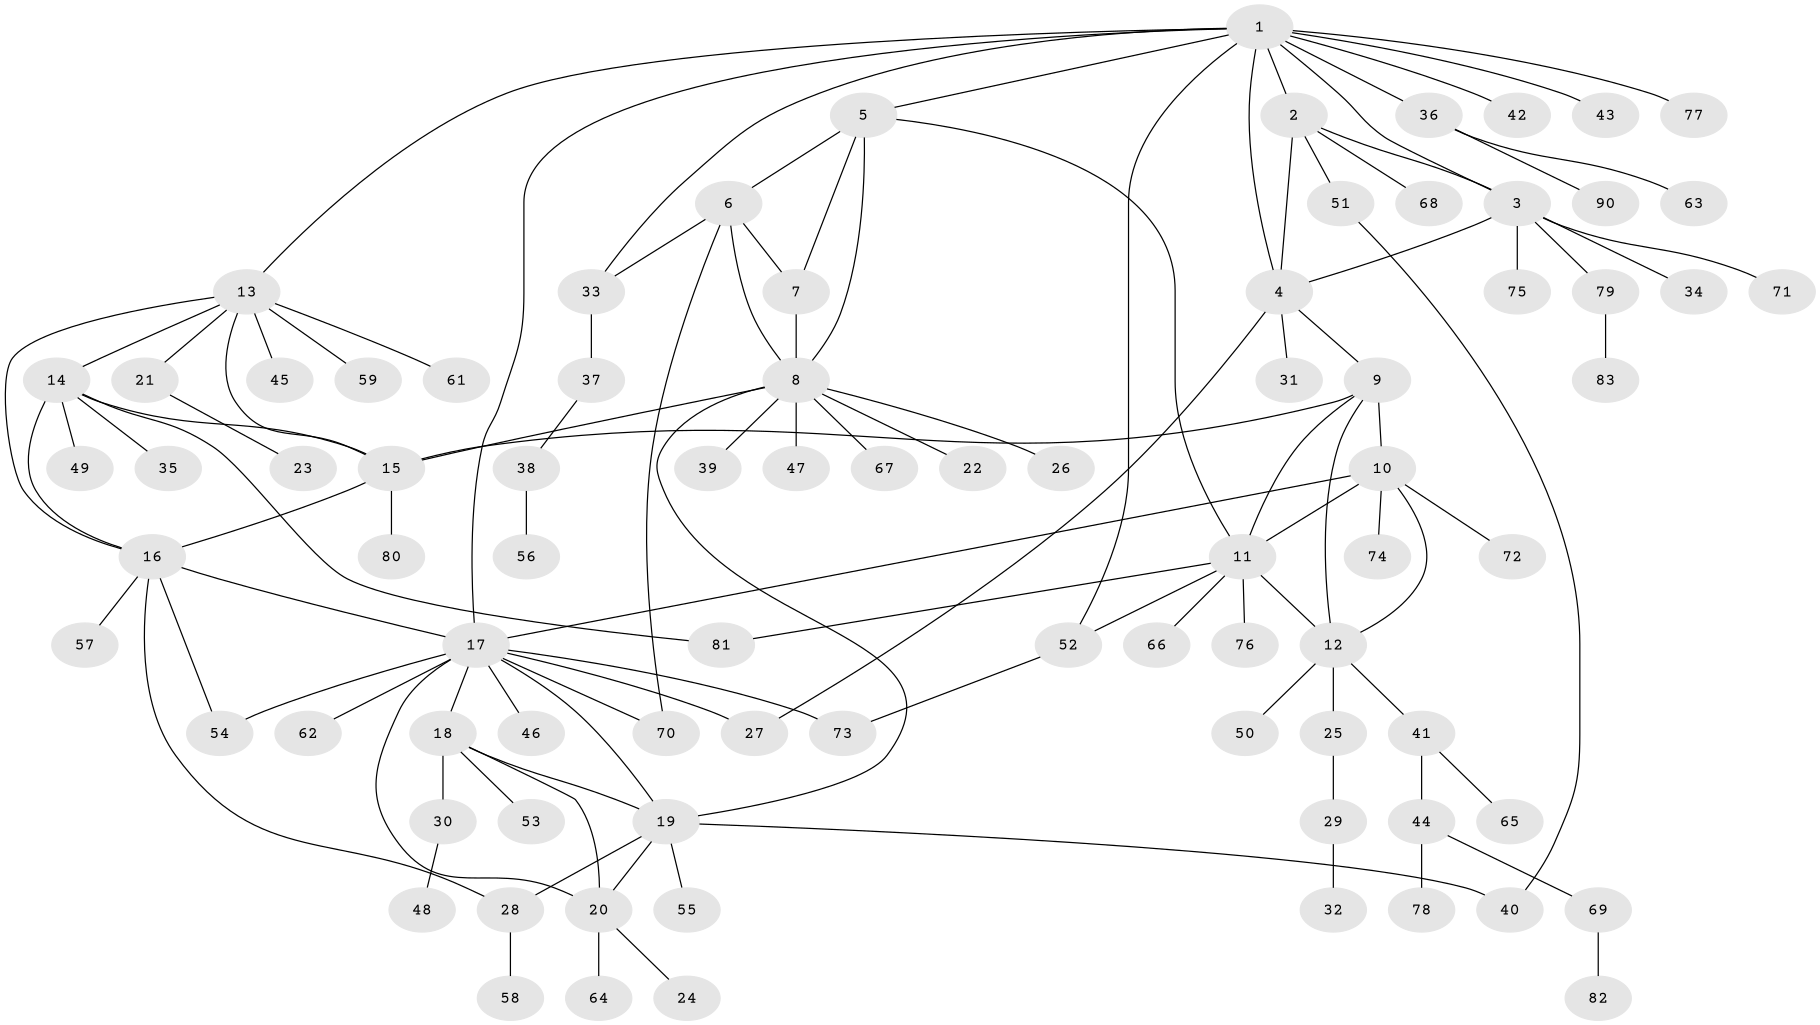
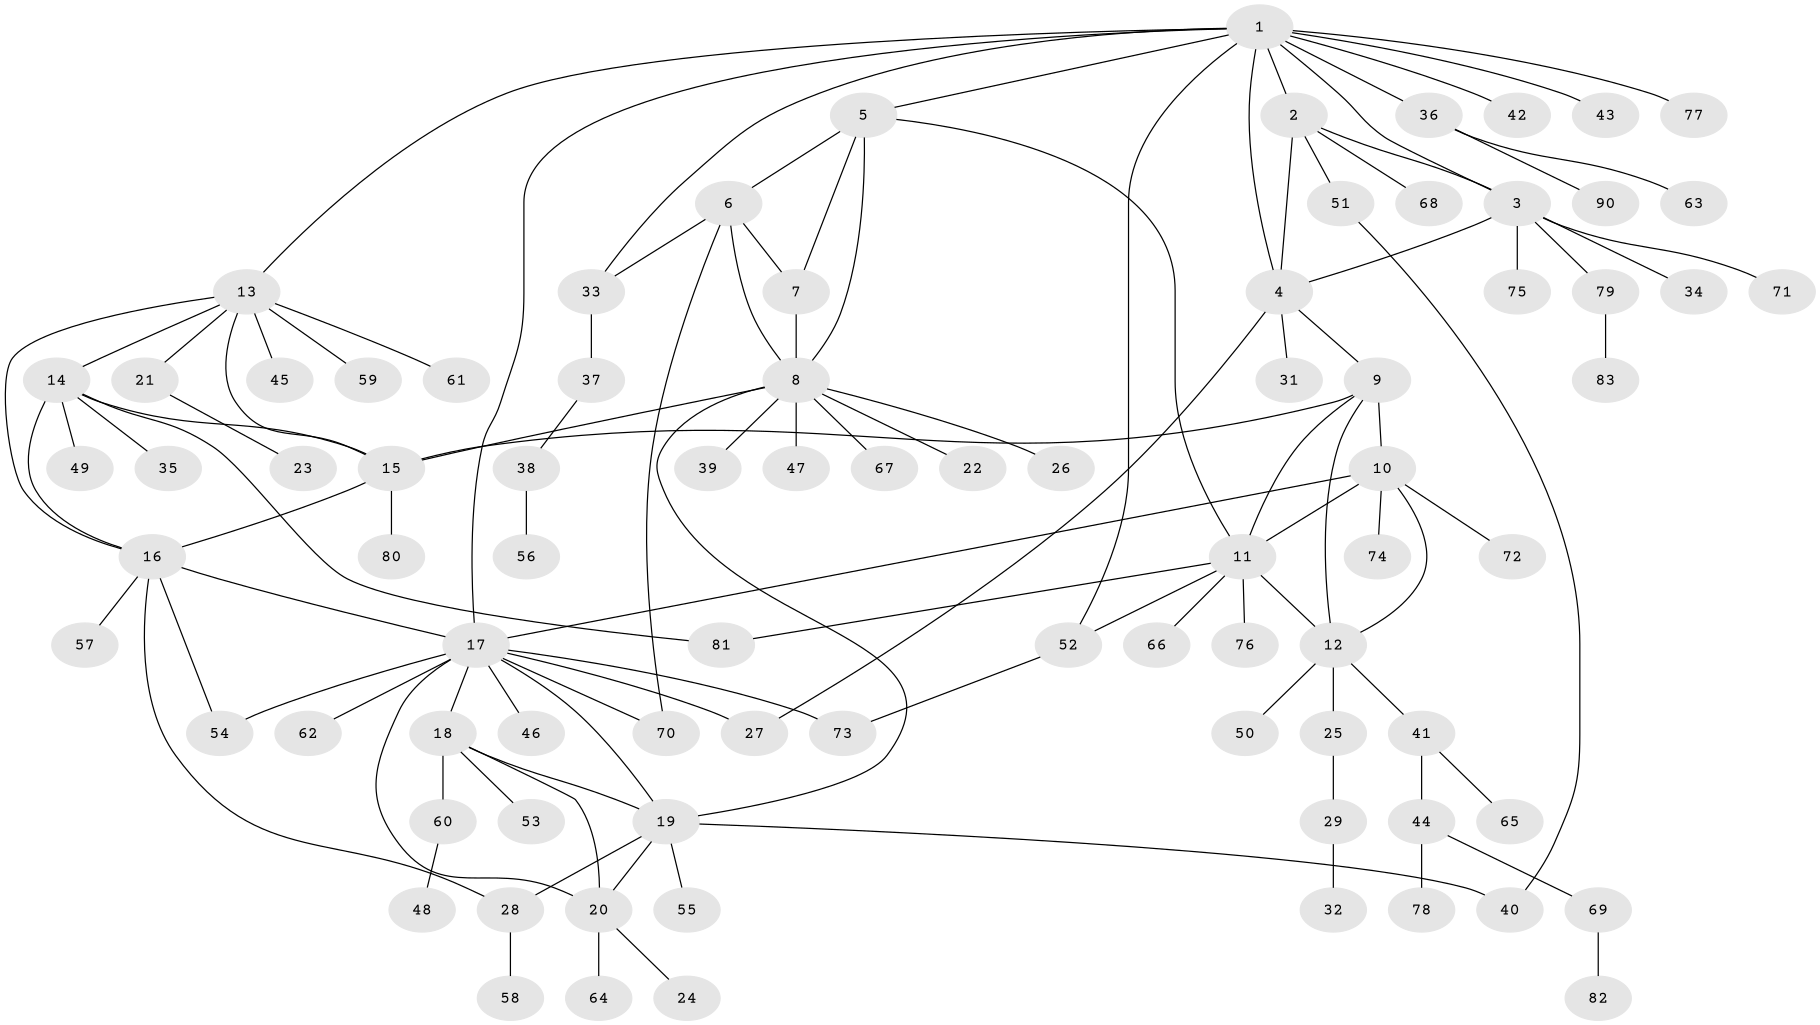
(443, 822) -> (443, 822)
